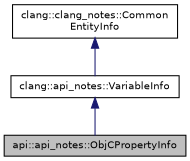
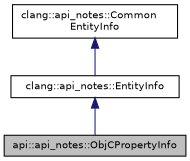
(95, 21) -> (95, 21)
(95, 87) -> (95, 87)
